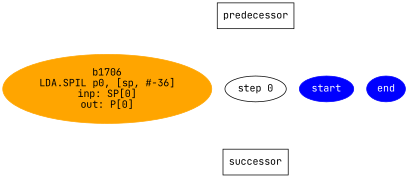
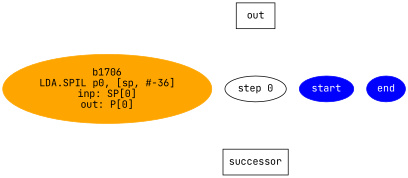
(256, 16) -> (256, 16)
